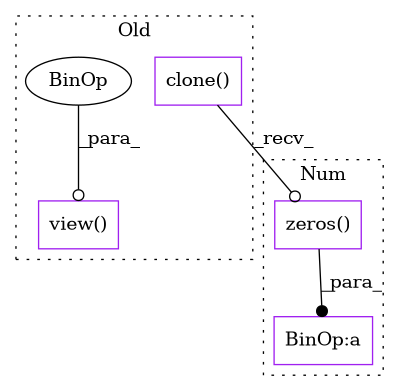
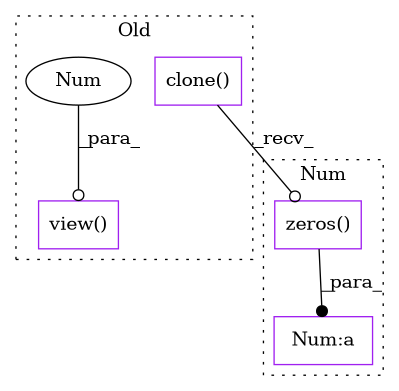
(79, 81) -> (79, 81)
(323, 341) -> (323, 341)
